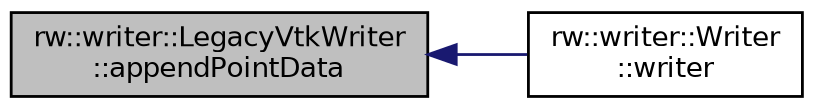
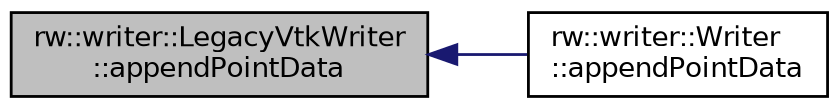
(665, 55) -> (678, 55)
